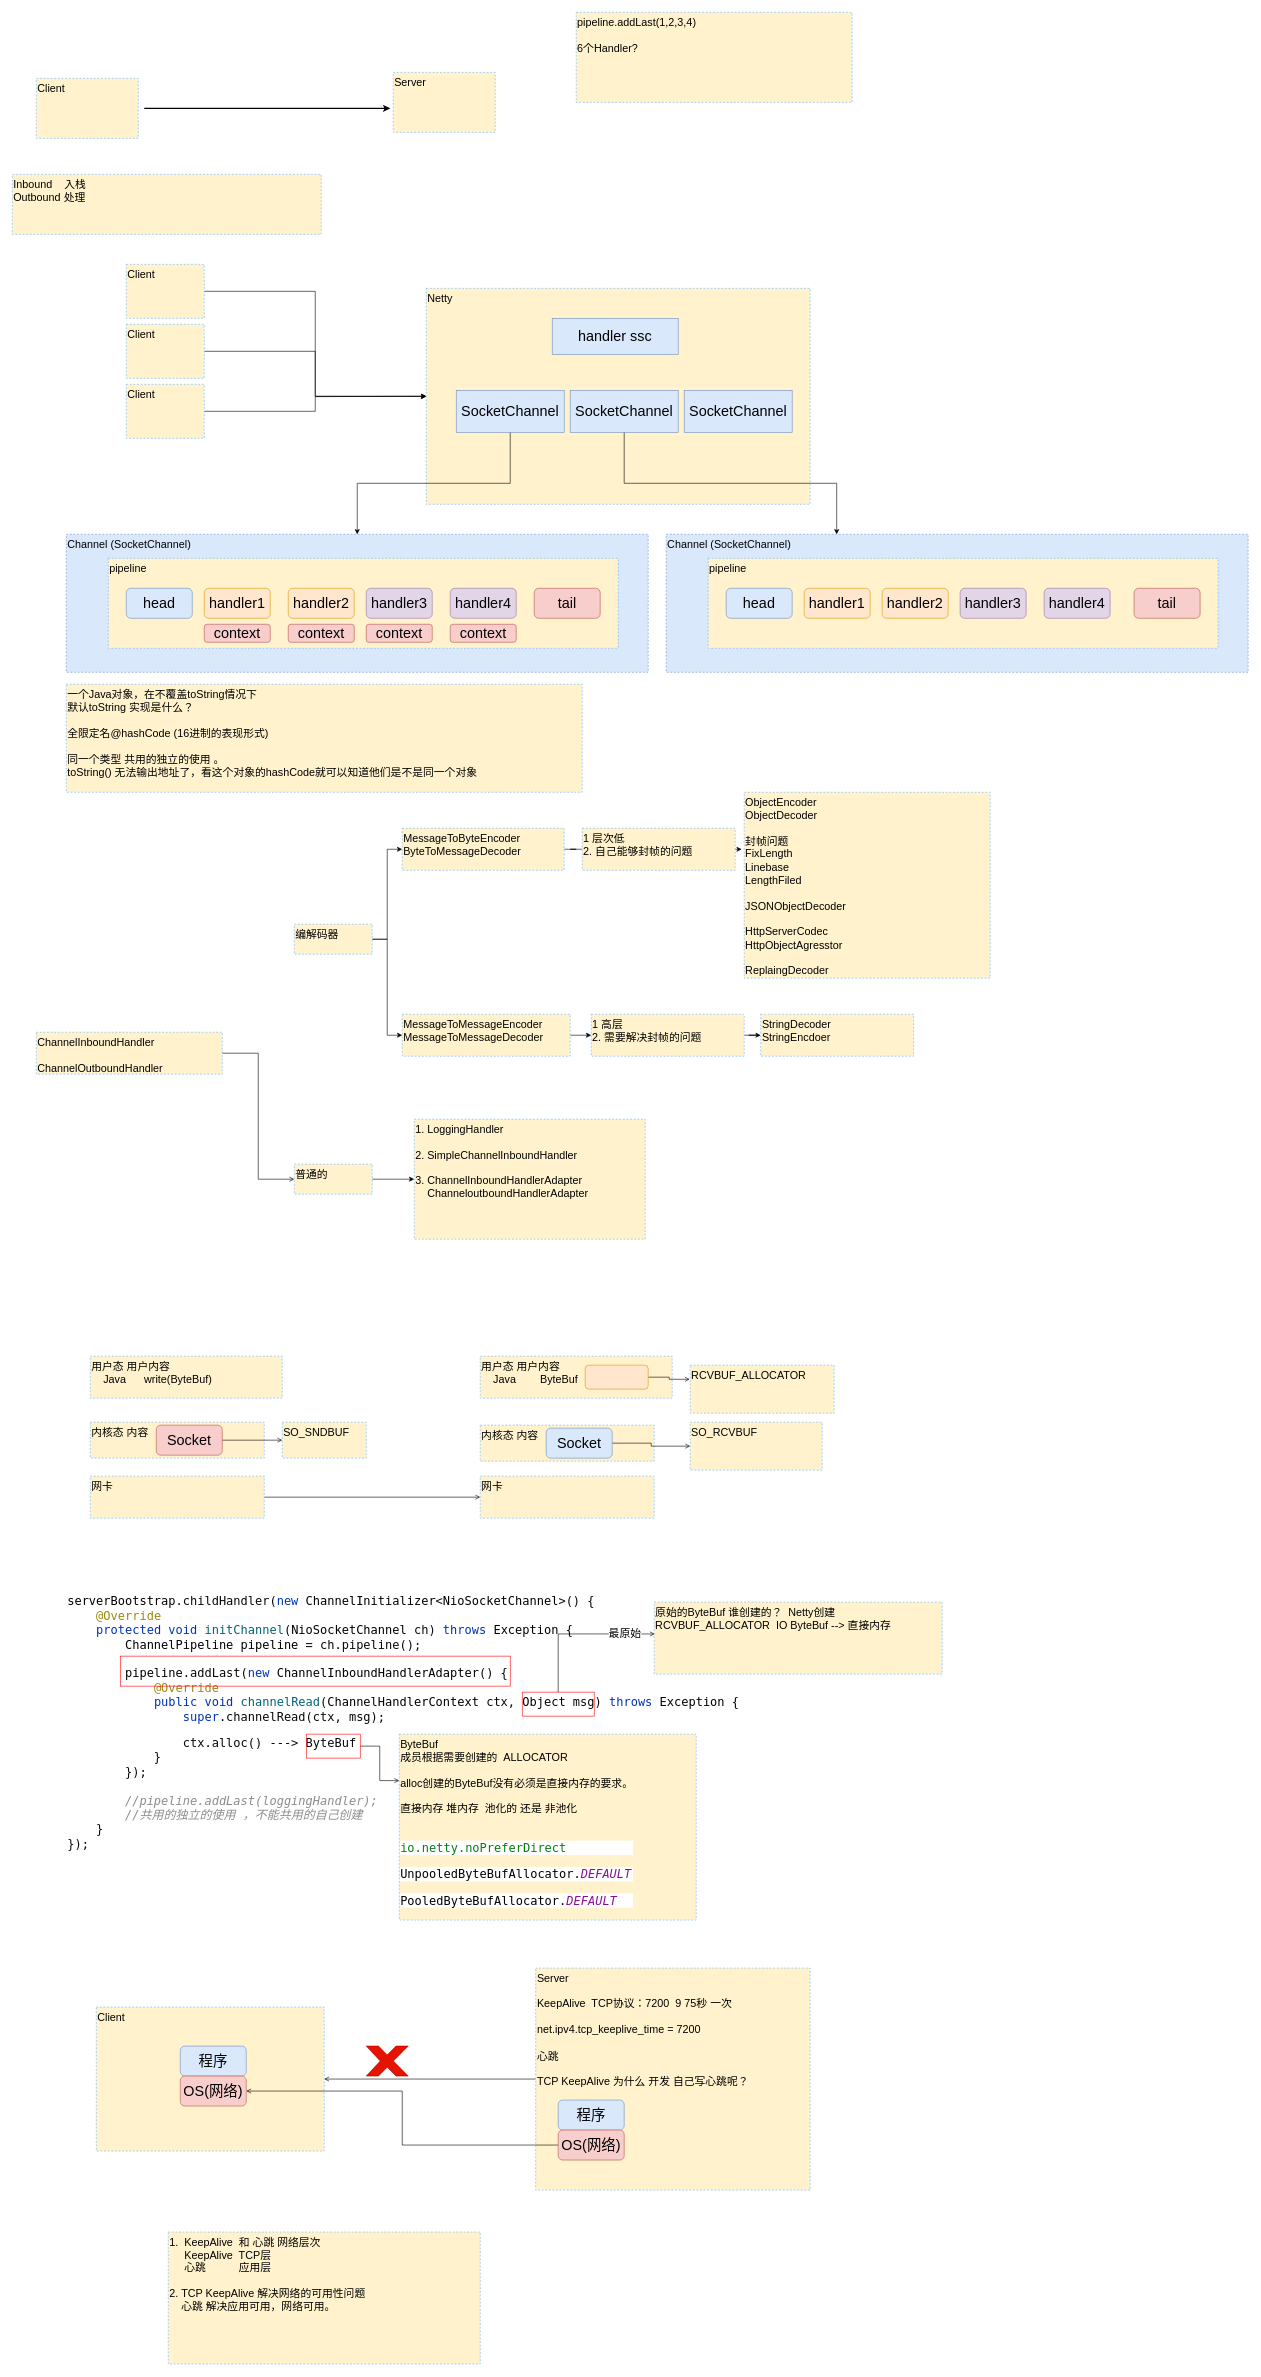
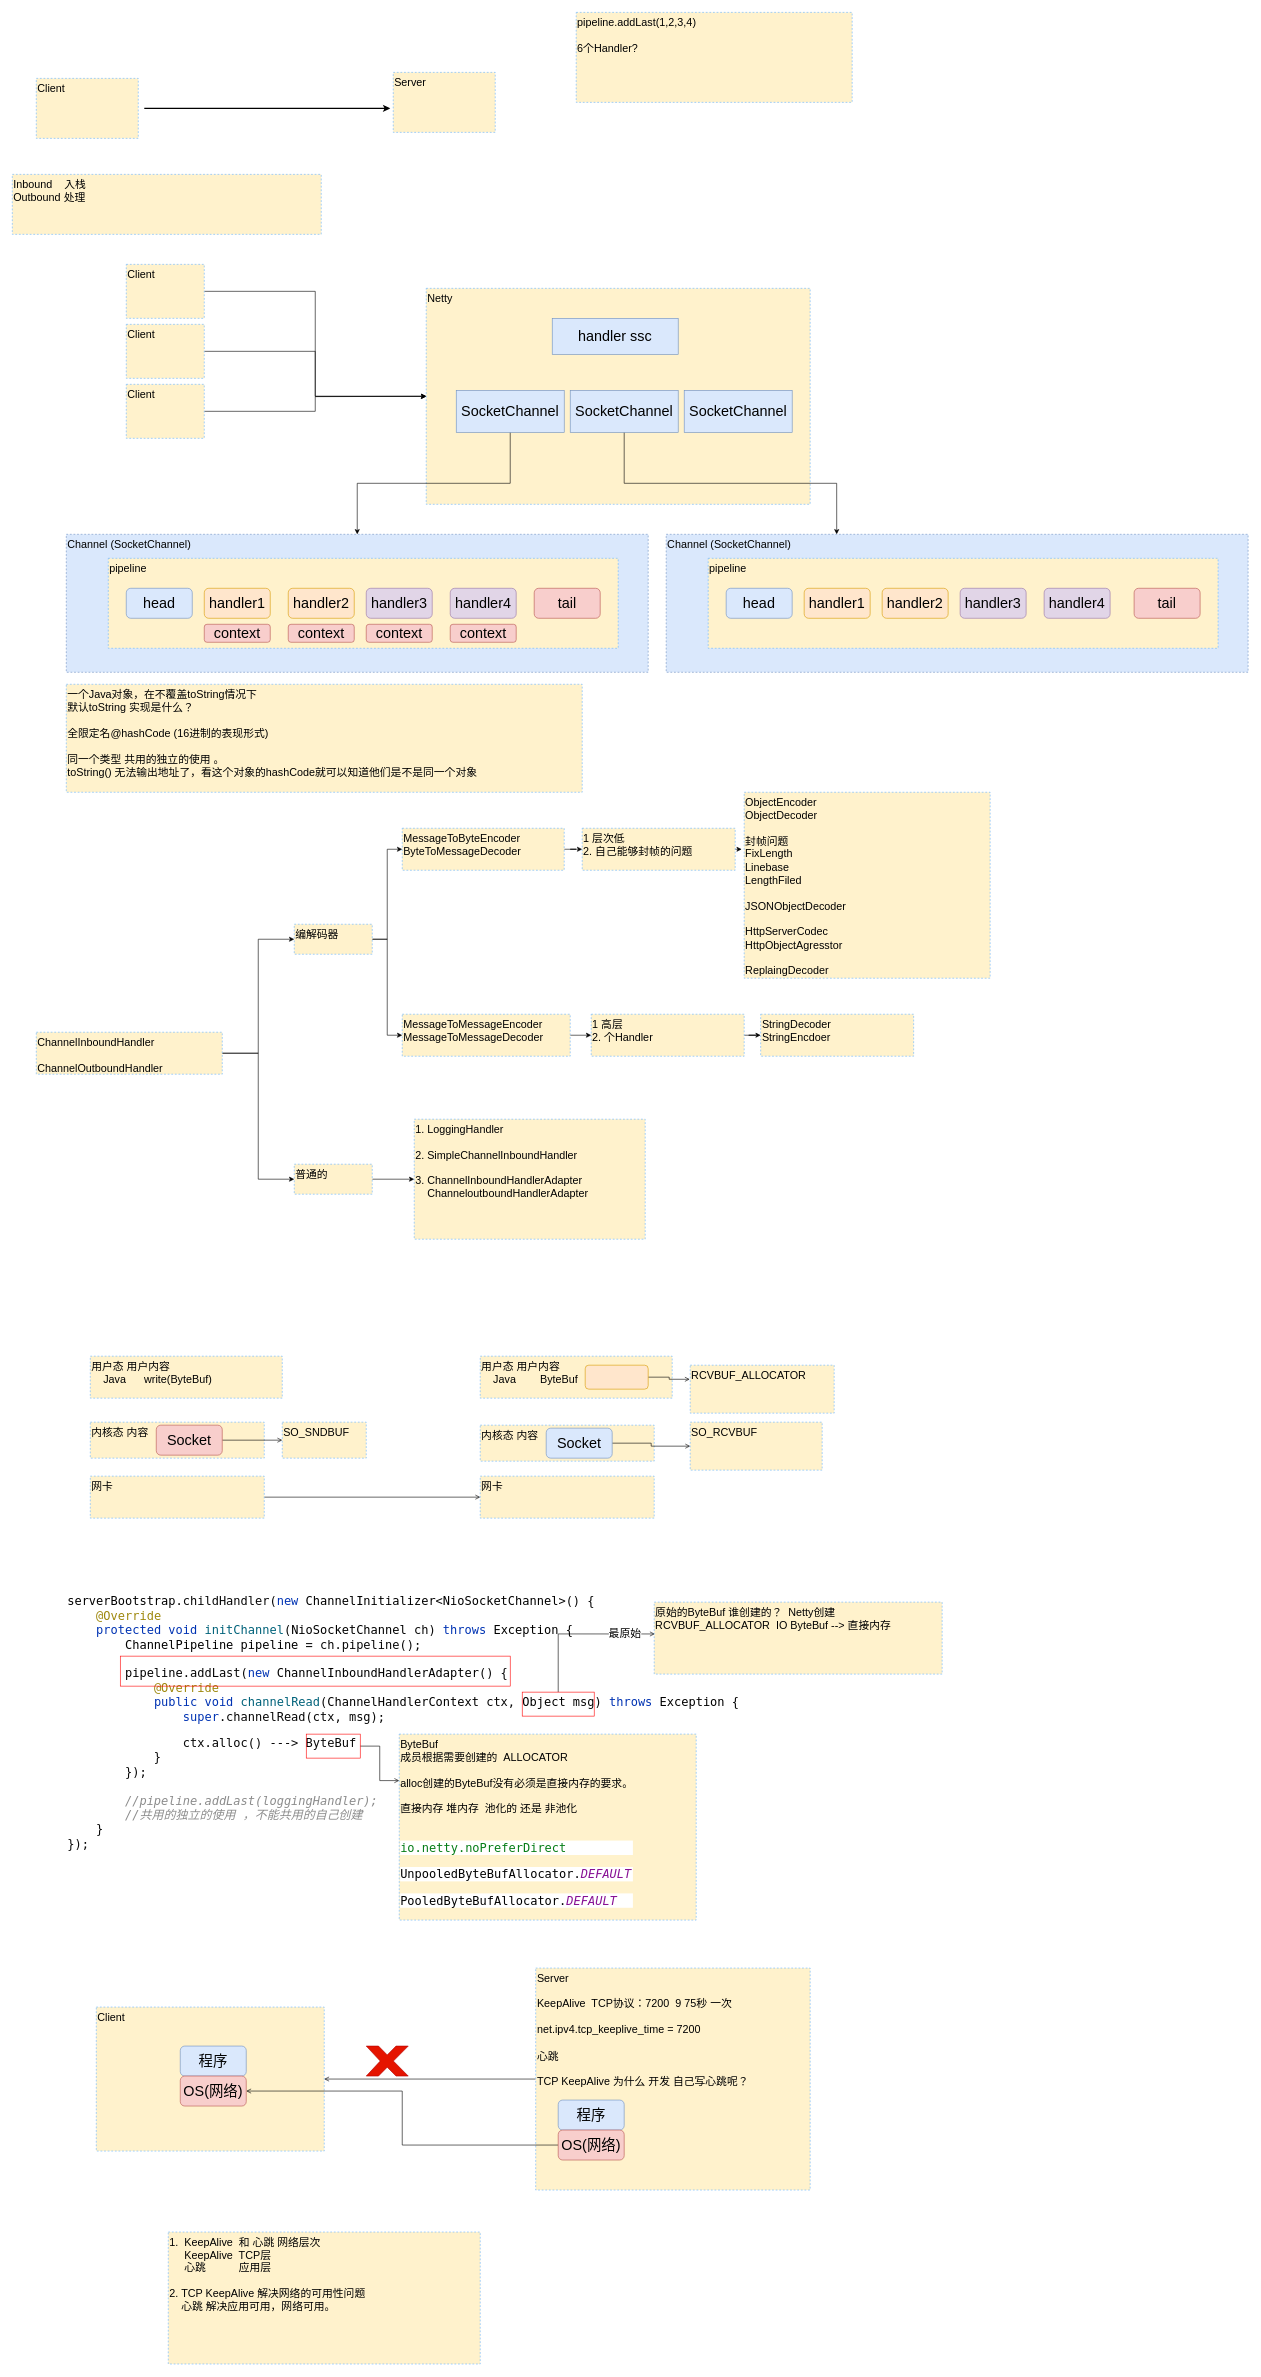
(578, 849) -> (576, 849)
none -> (258, 939)
(647, 1031) -> (624, 1031)
(290, 1179) -> (288, 1179)
